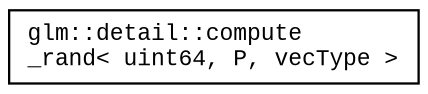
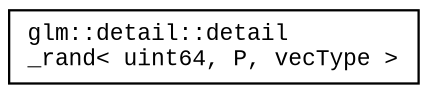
(214, 47) -> (214, 47)
